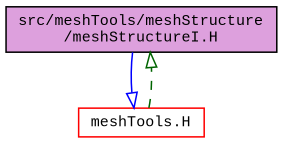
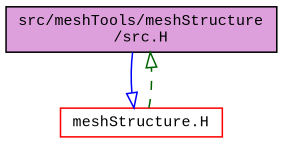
(141, 29) -> (141, 29)
(141, 123) -> (141, 123)
